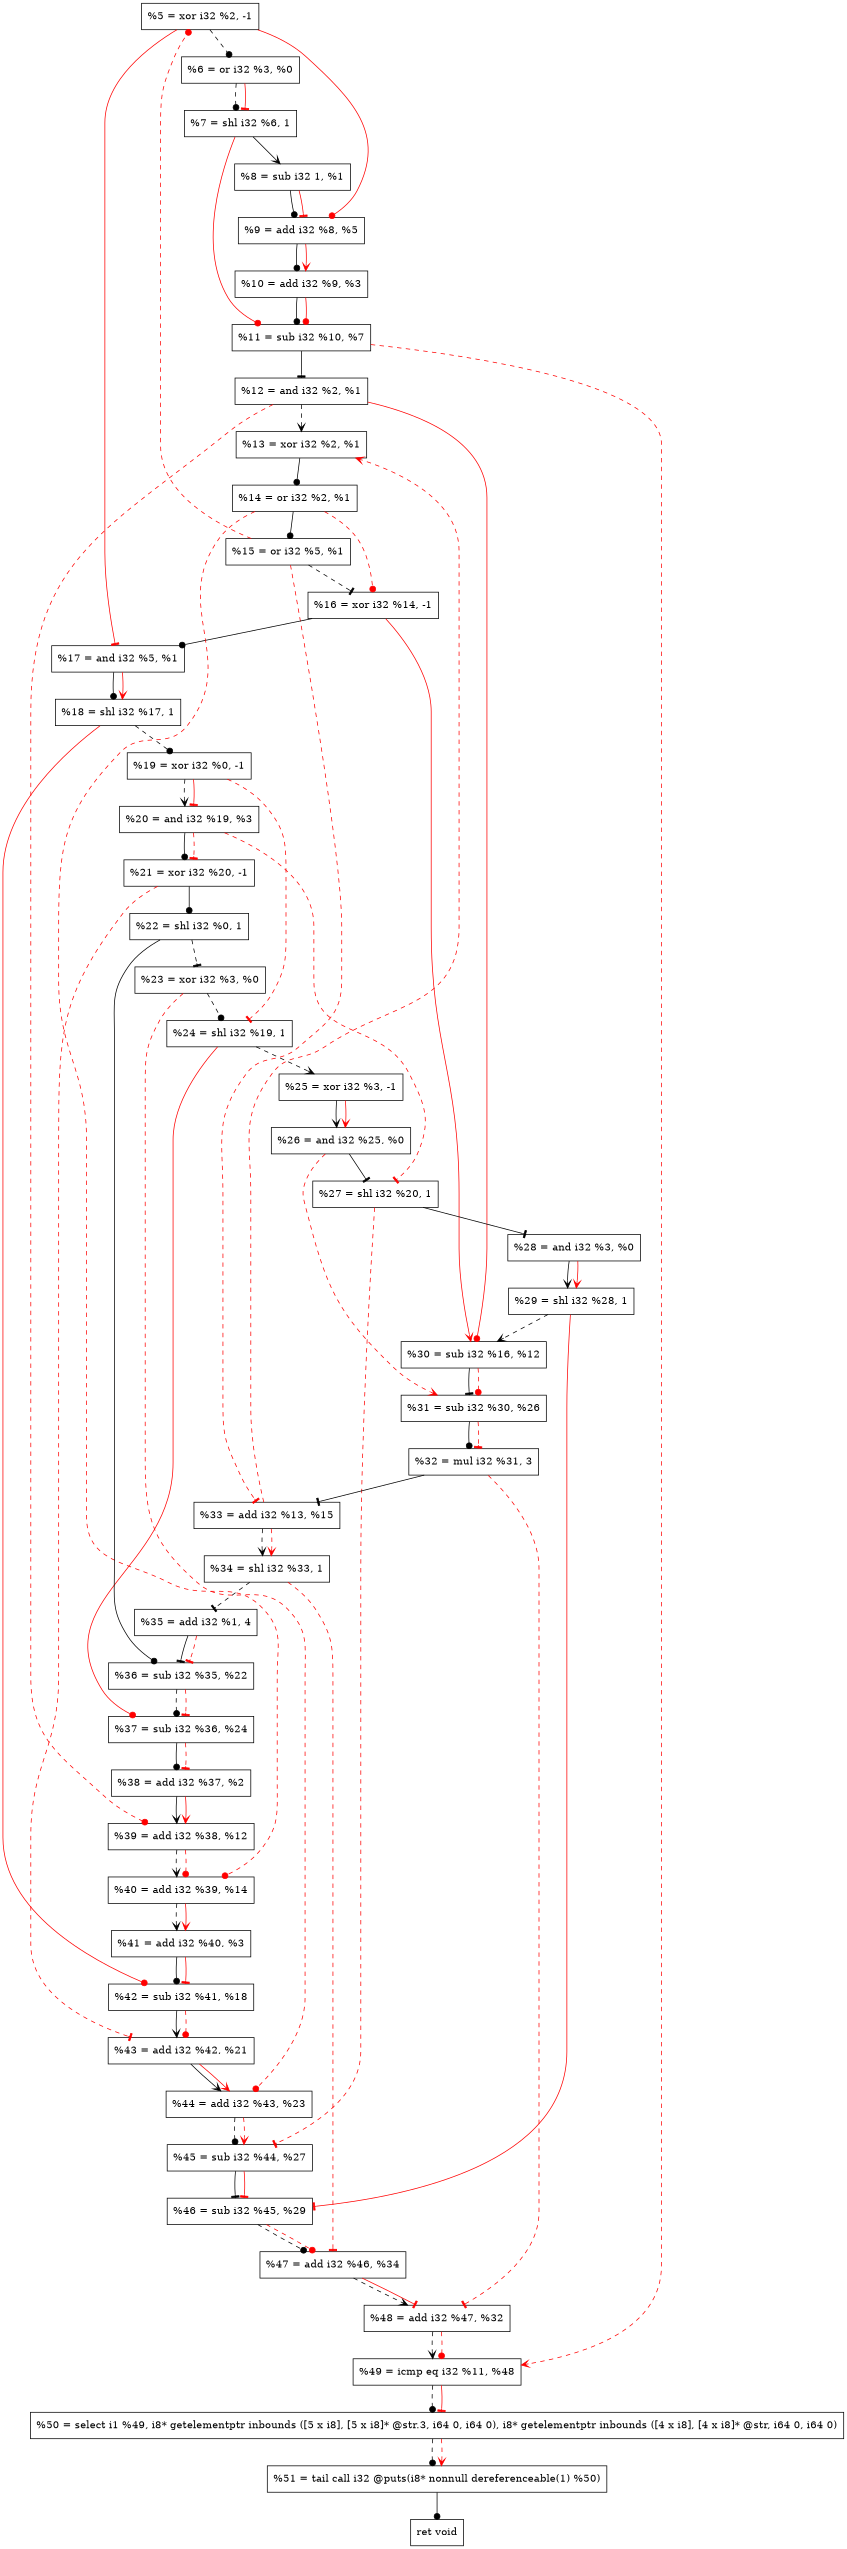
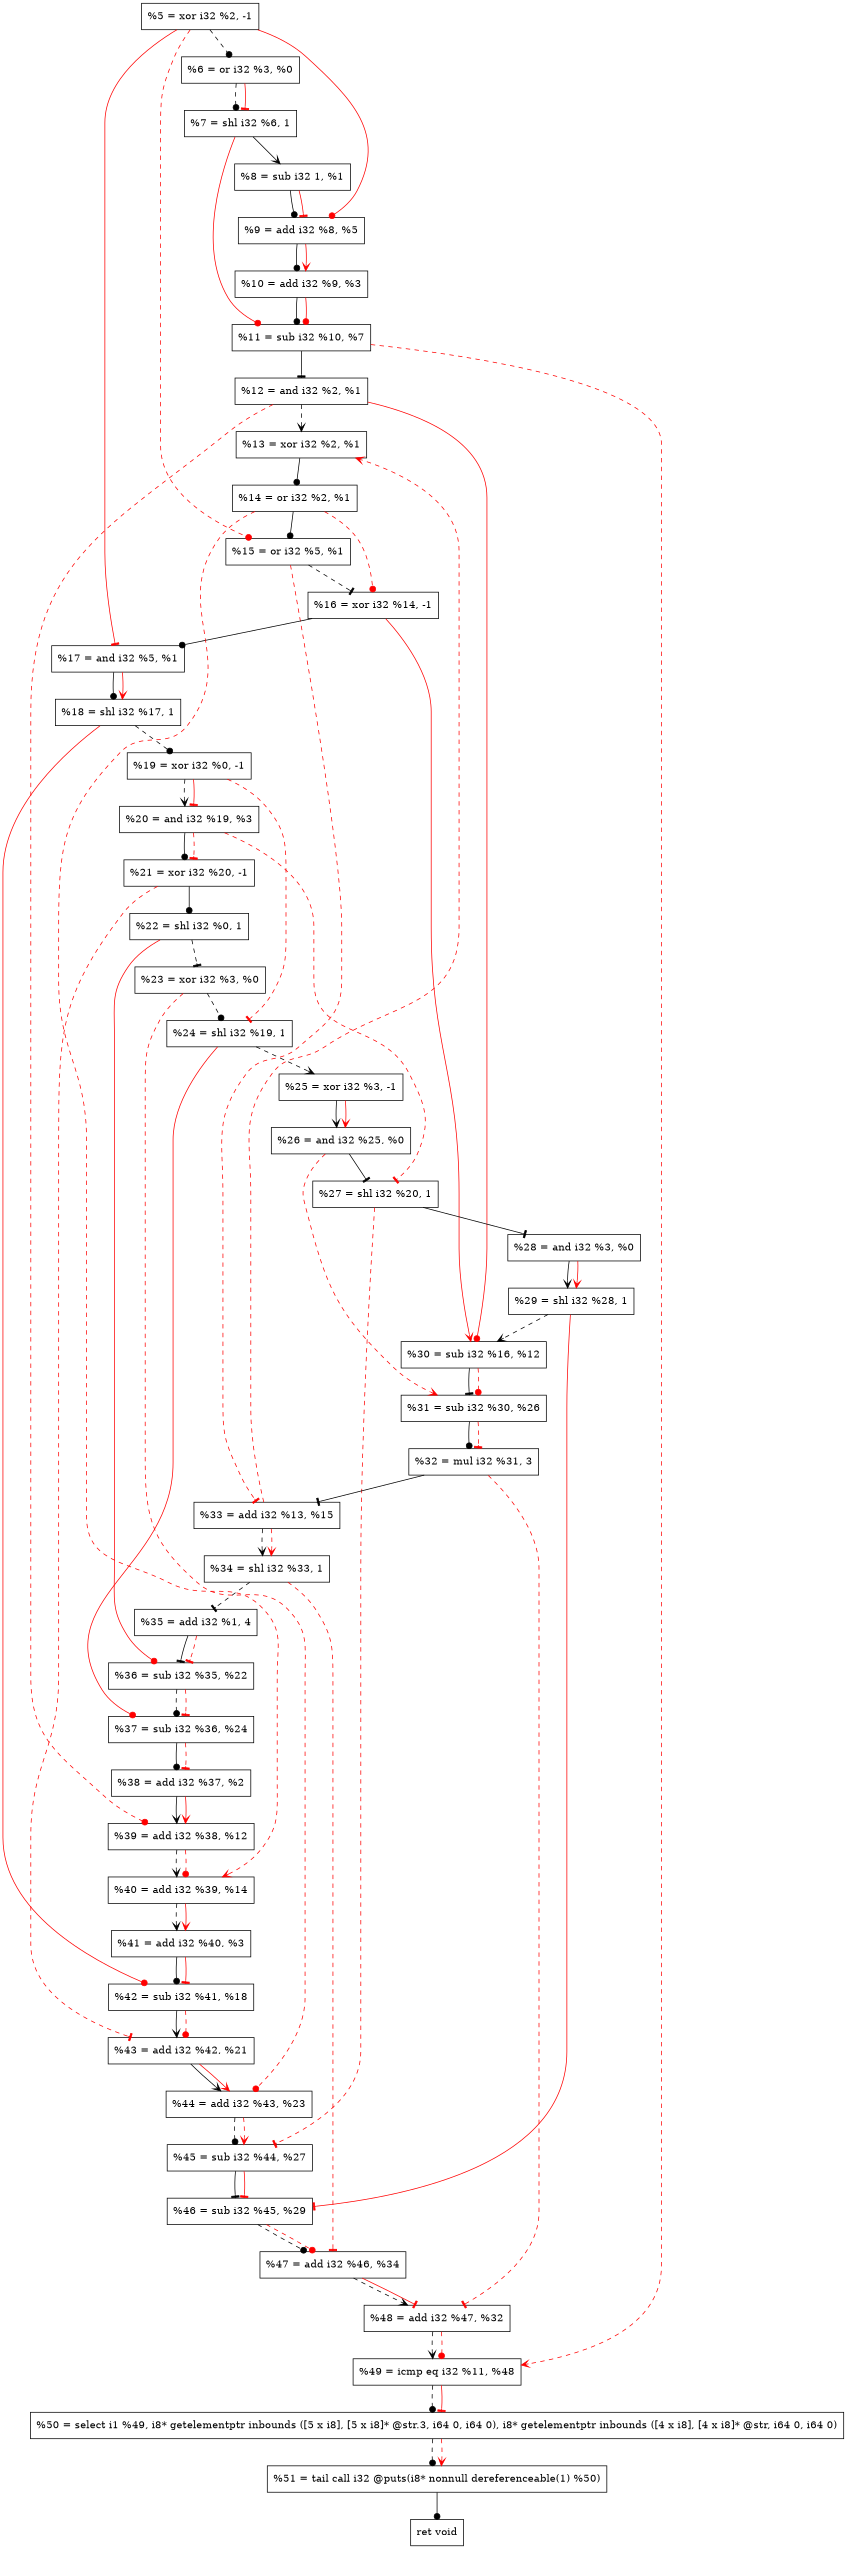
(161, 306) -> (161, 300)
(87, 1219) -> (87, 1218)
(114, 1297) -> (114, 1297)
